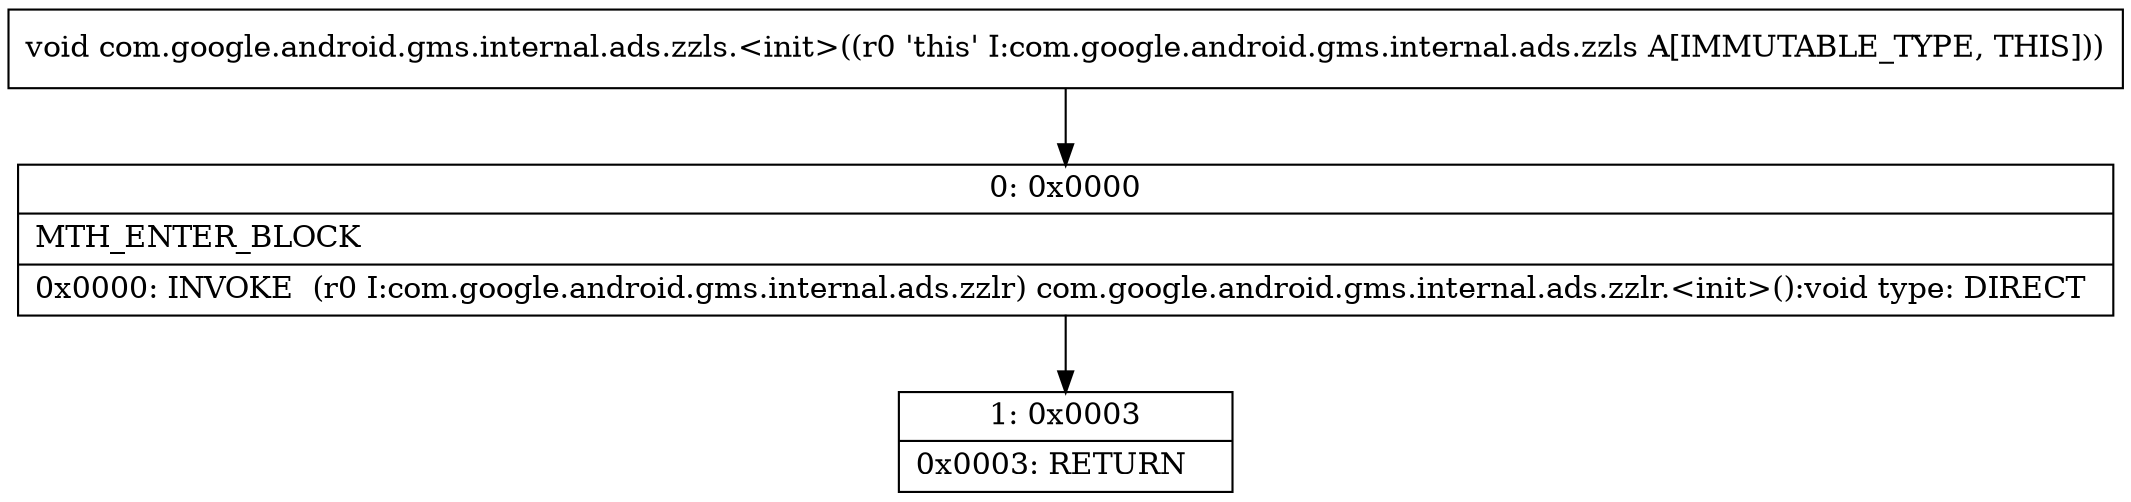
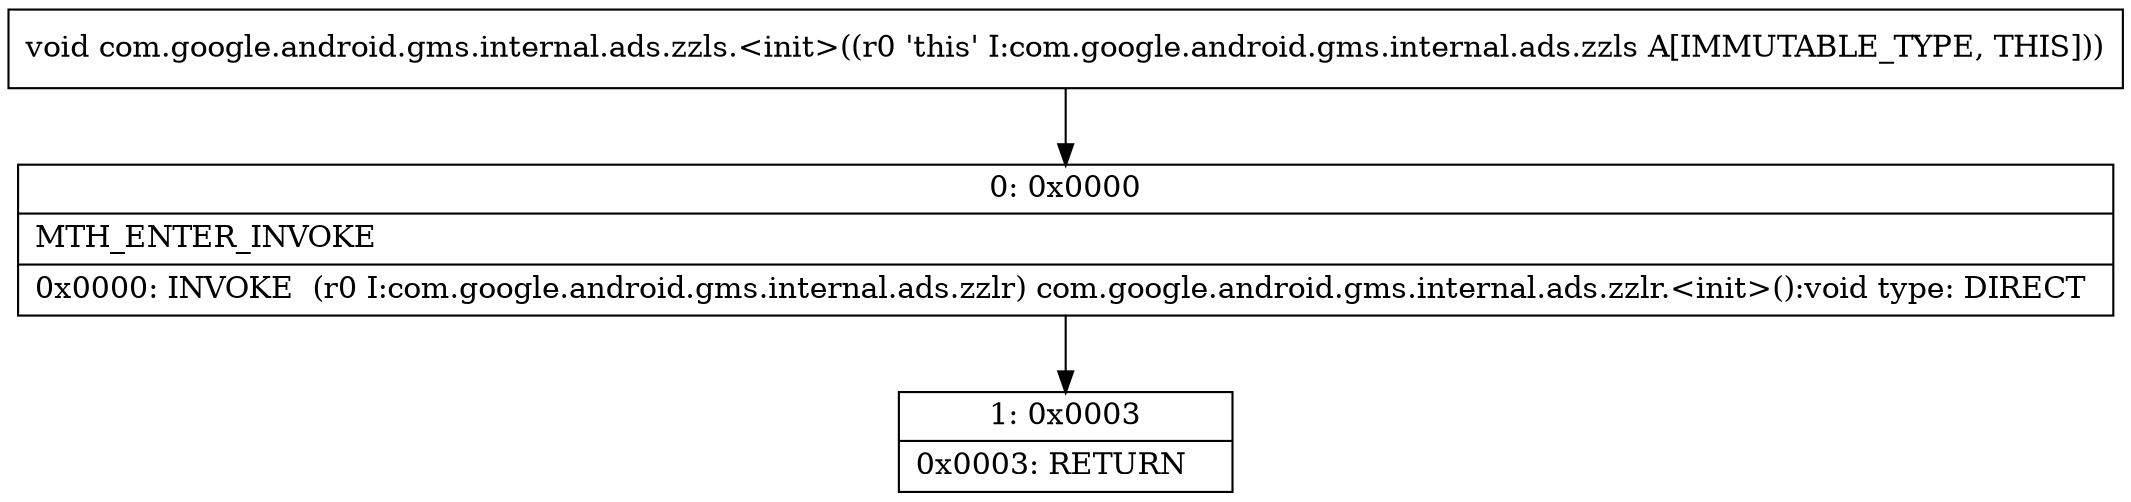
(199, 238) -> (206, 238)
